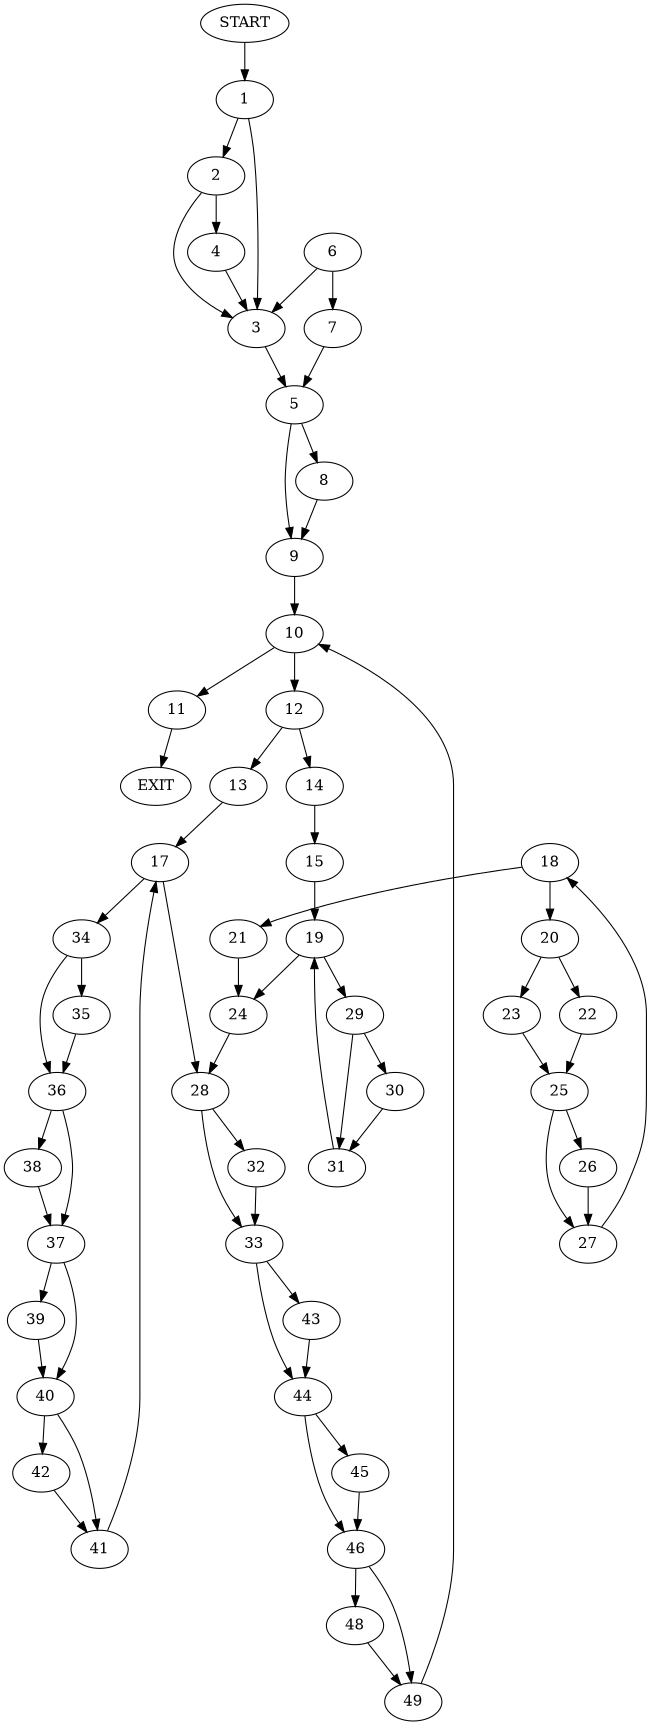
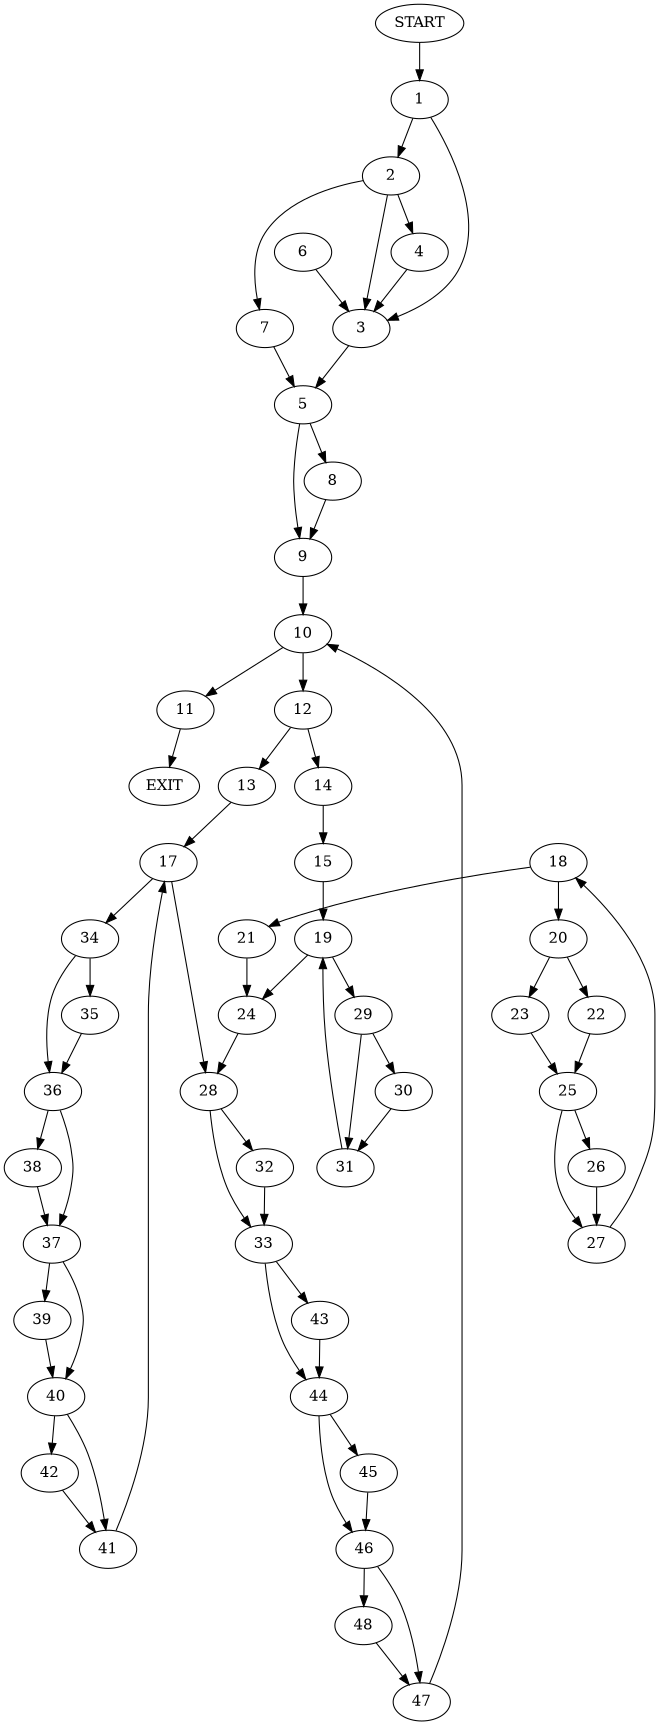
(333, 285) -> (281, 216)
(413, 1702) -> (422, 1702)
